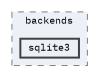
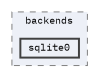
(50, 48) -> (50, 48)
